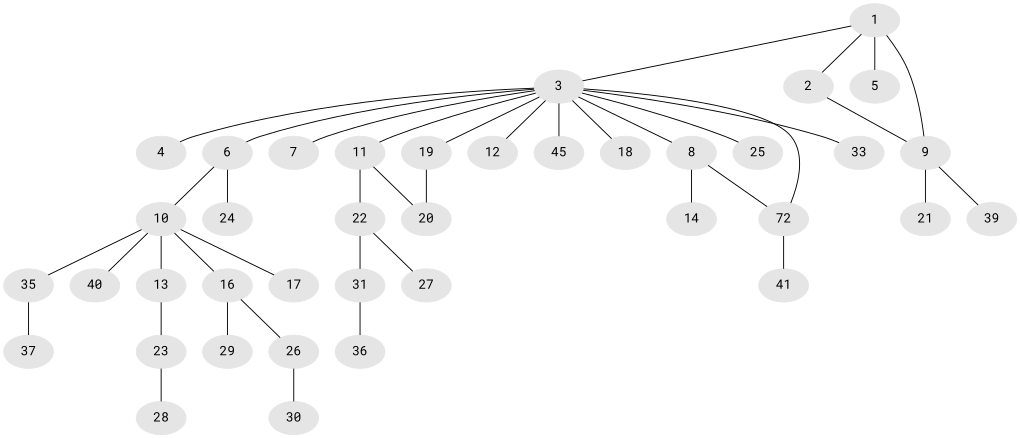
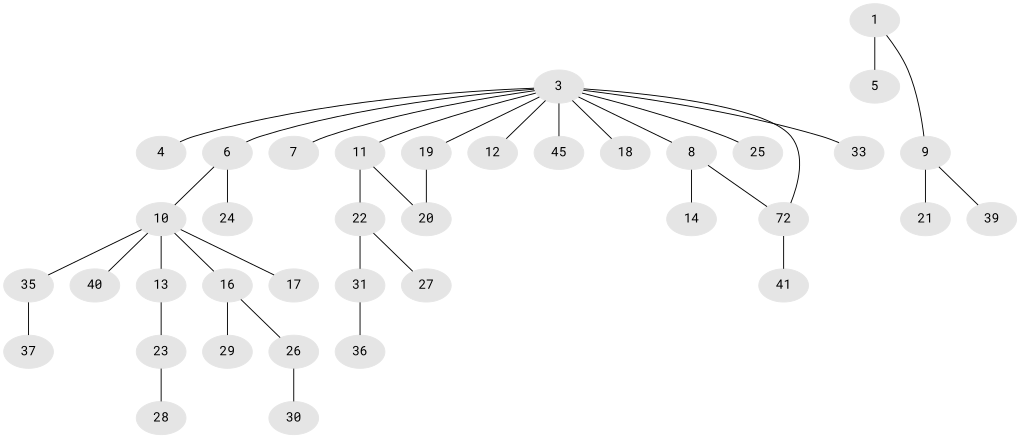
(717, 53) -> none
(808, 87) -> none
